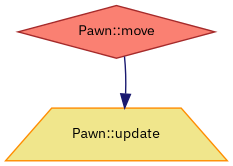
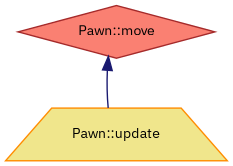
(126, 75) -> (107, 89)
